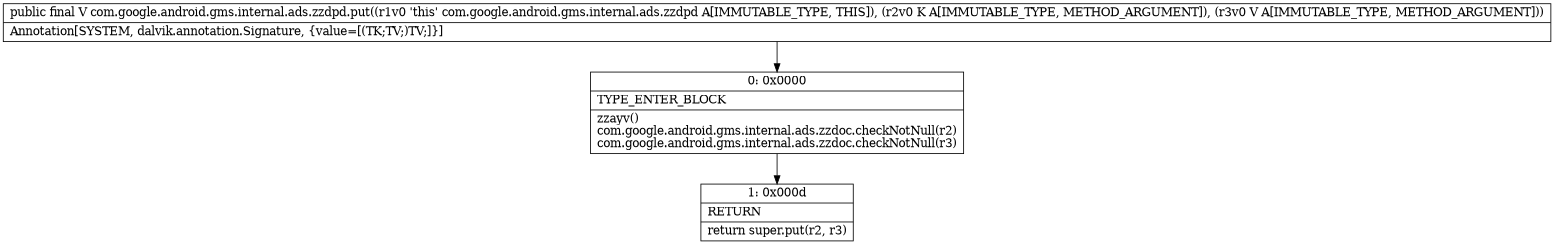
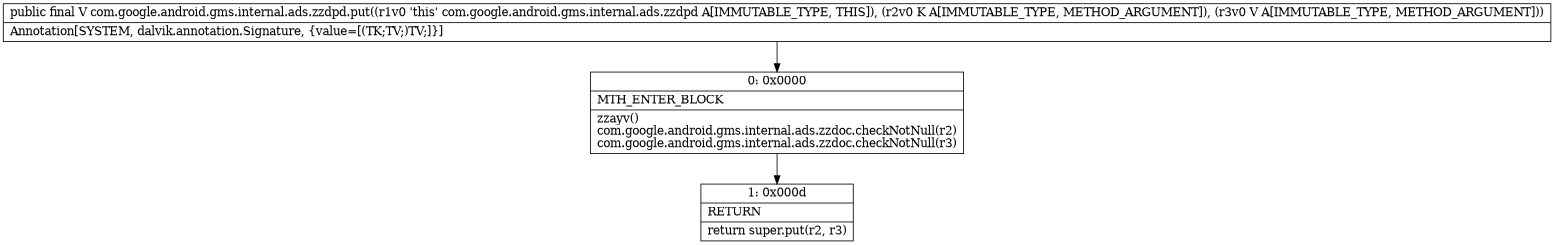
(662, 100) -> (661, 100)
